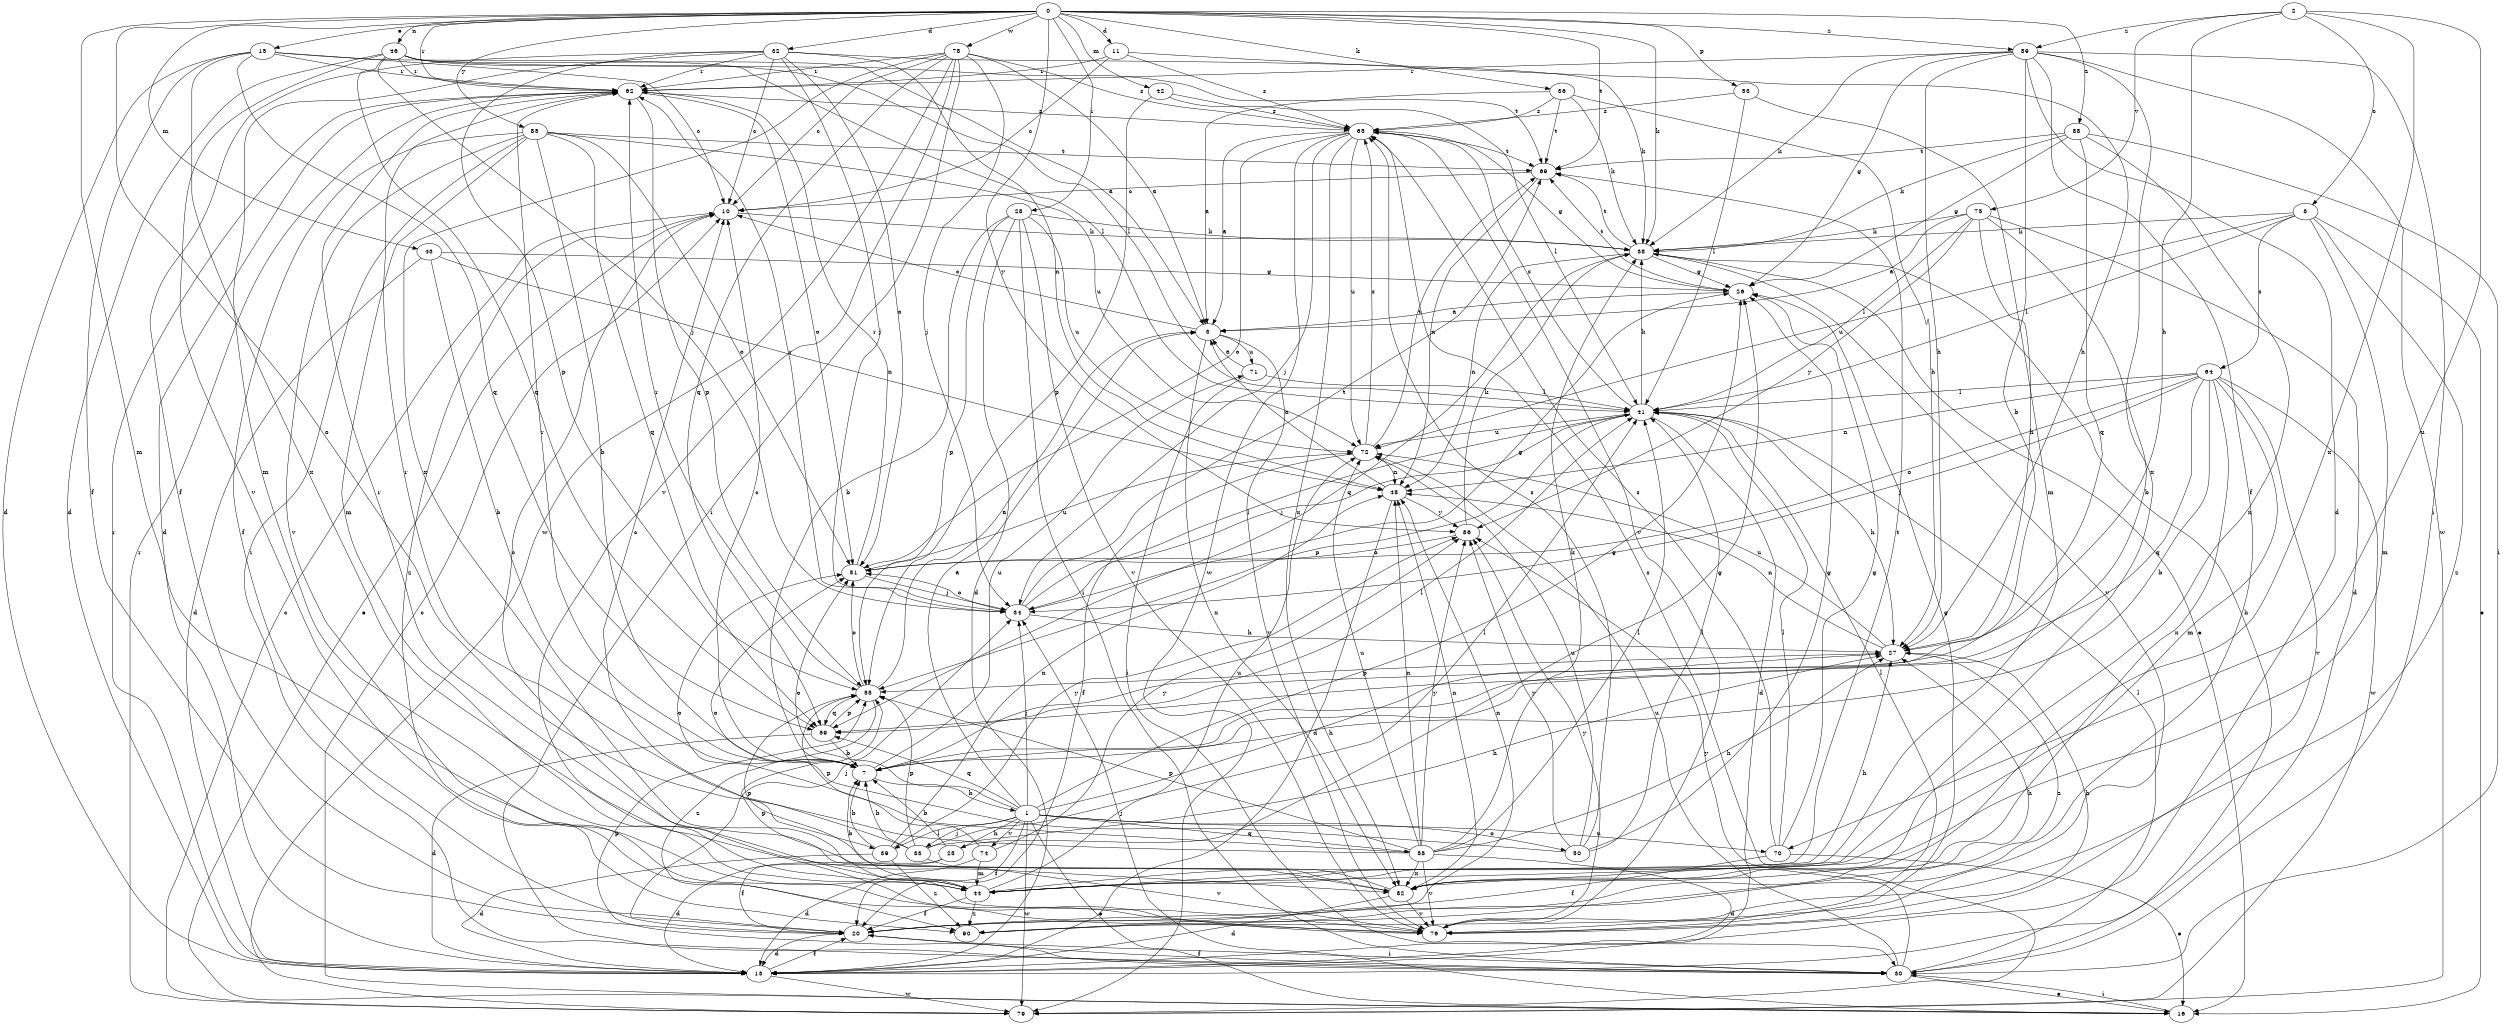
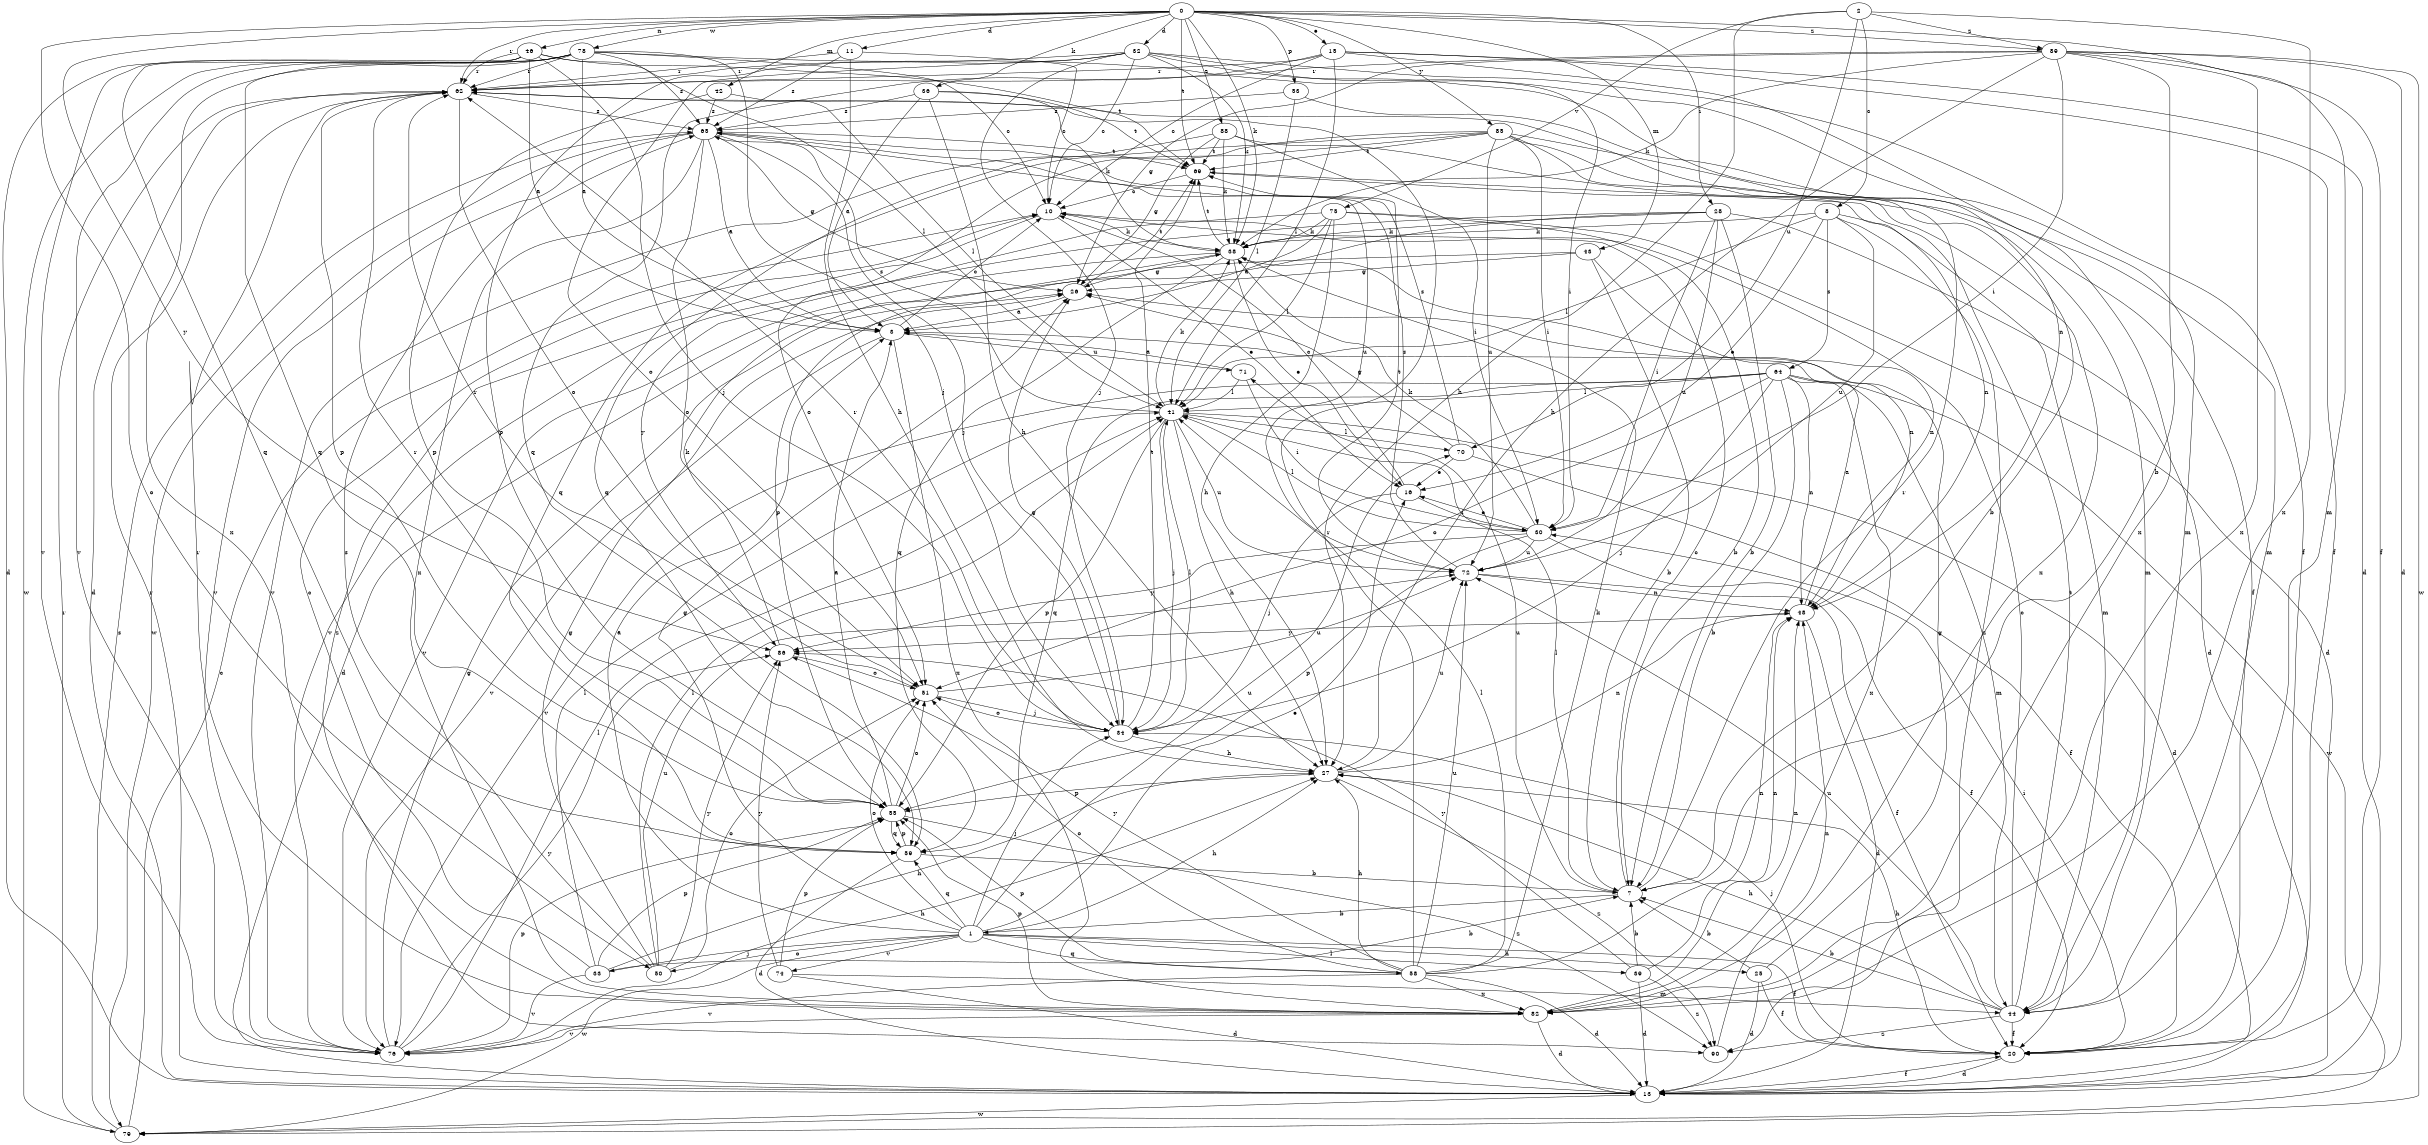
(118, 172) -> (41, 67)
(1793, 593) -> (1314, 431)
